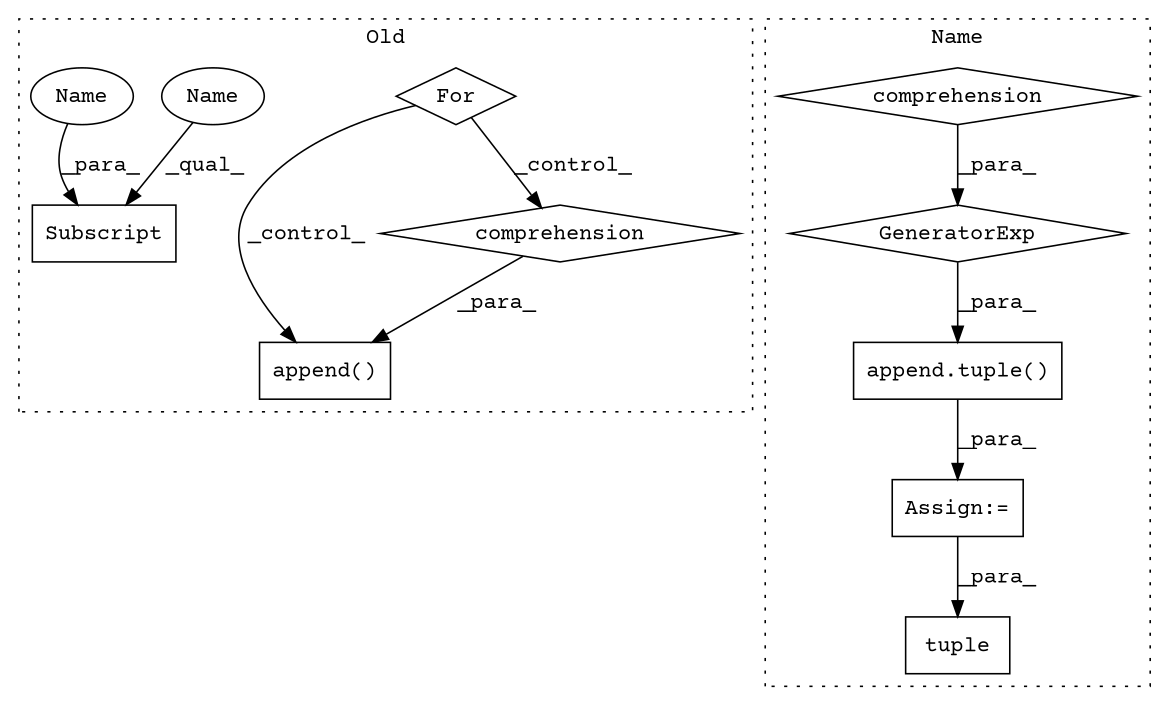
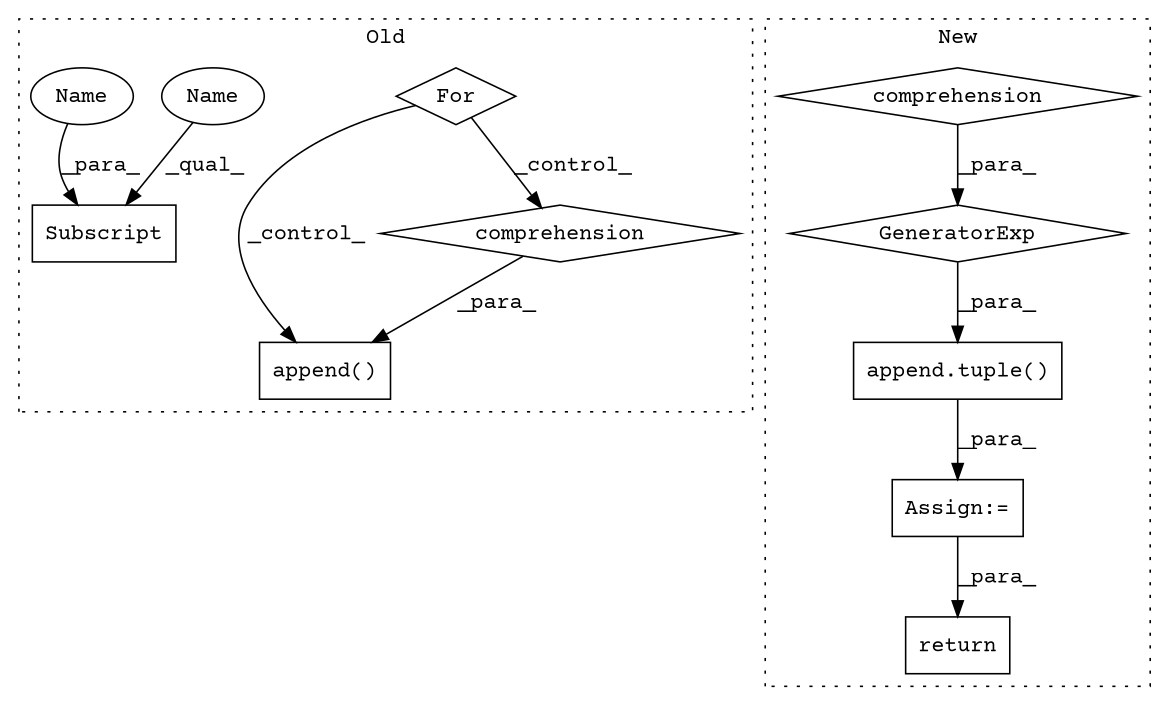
(958, 37) -> (958, 37)
(958, 645) -> (958, 645)
